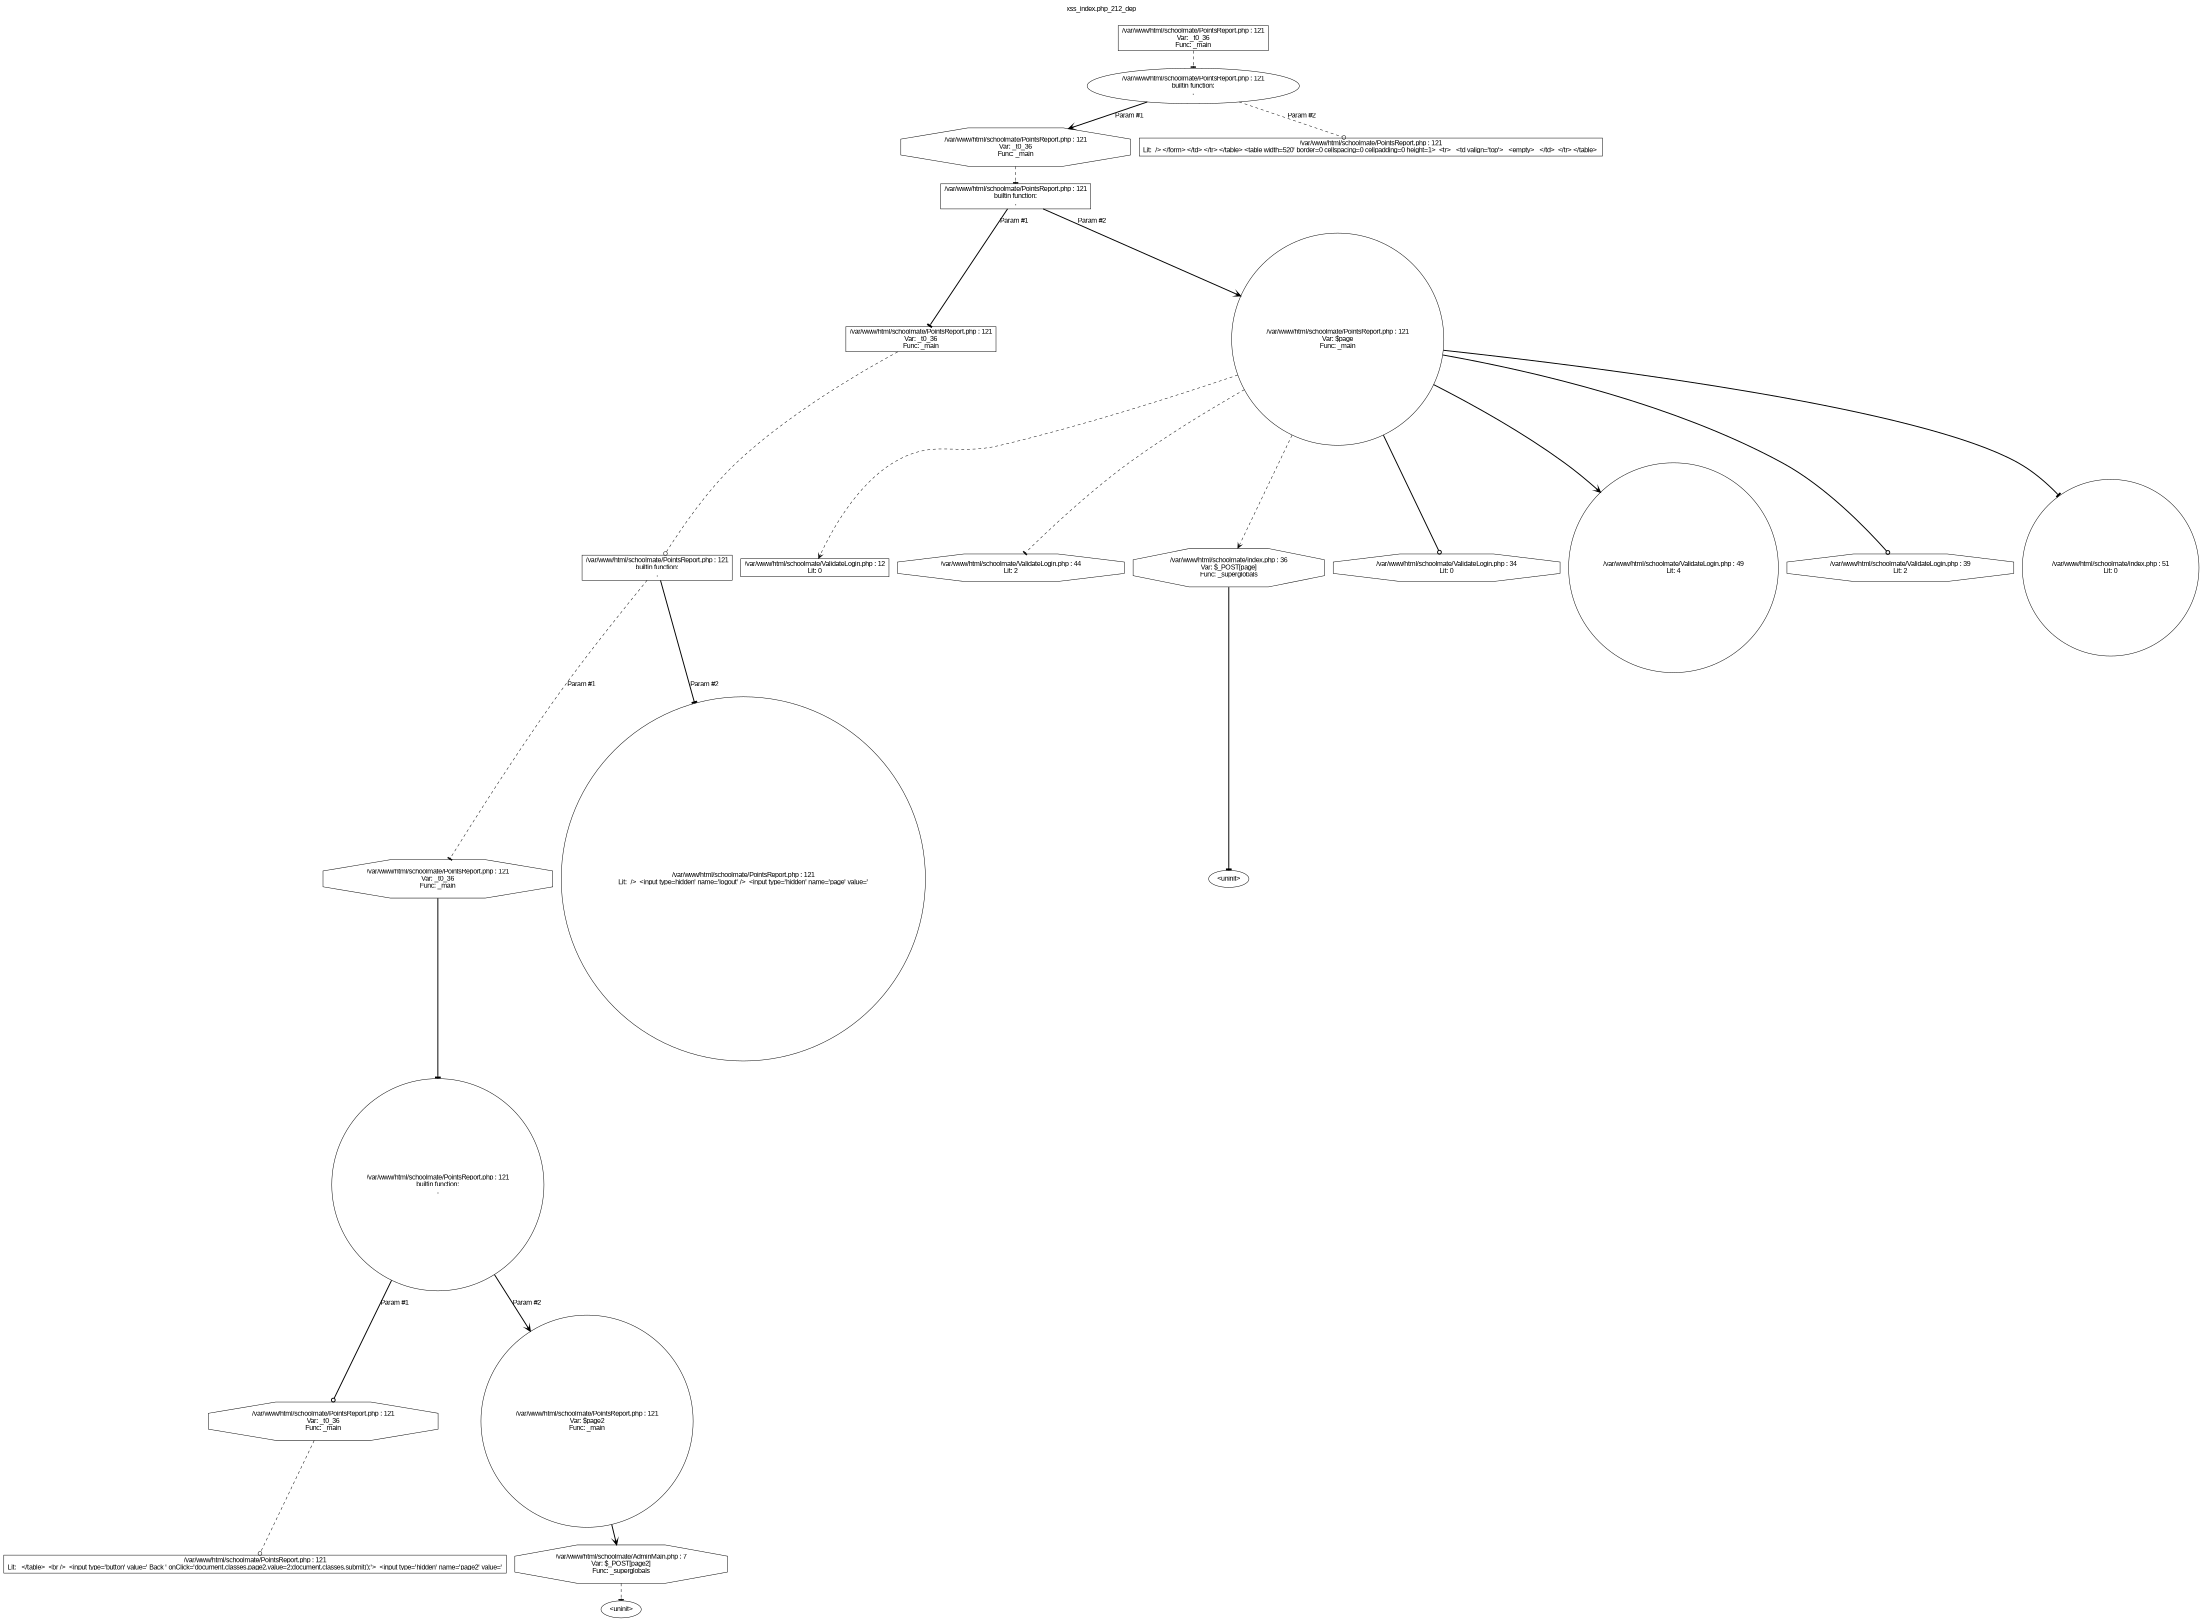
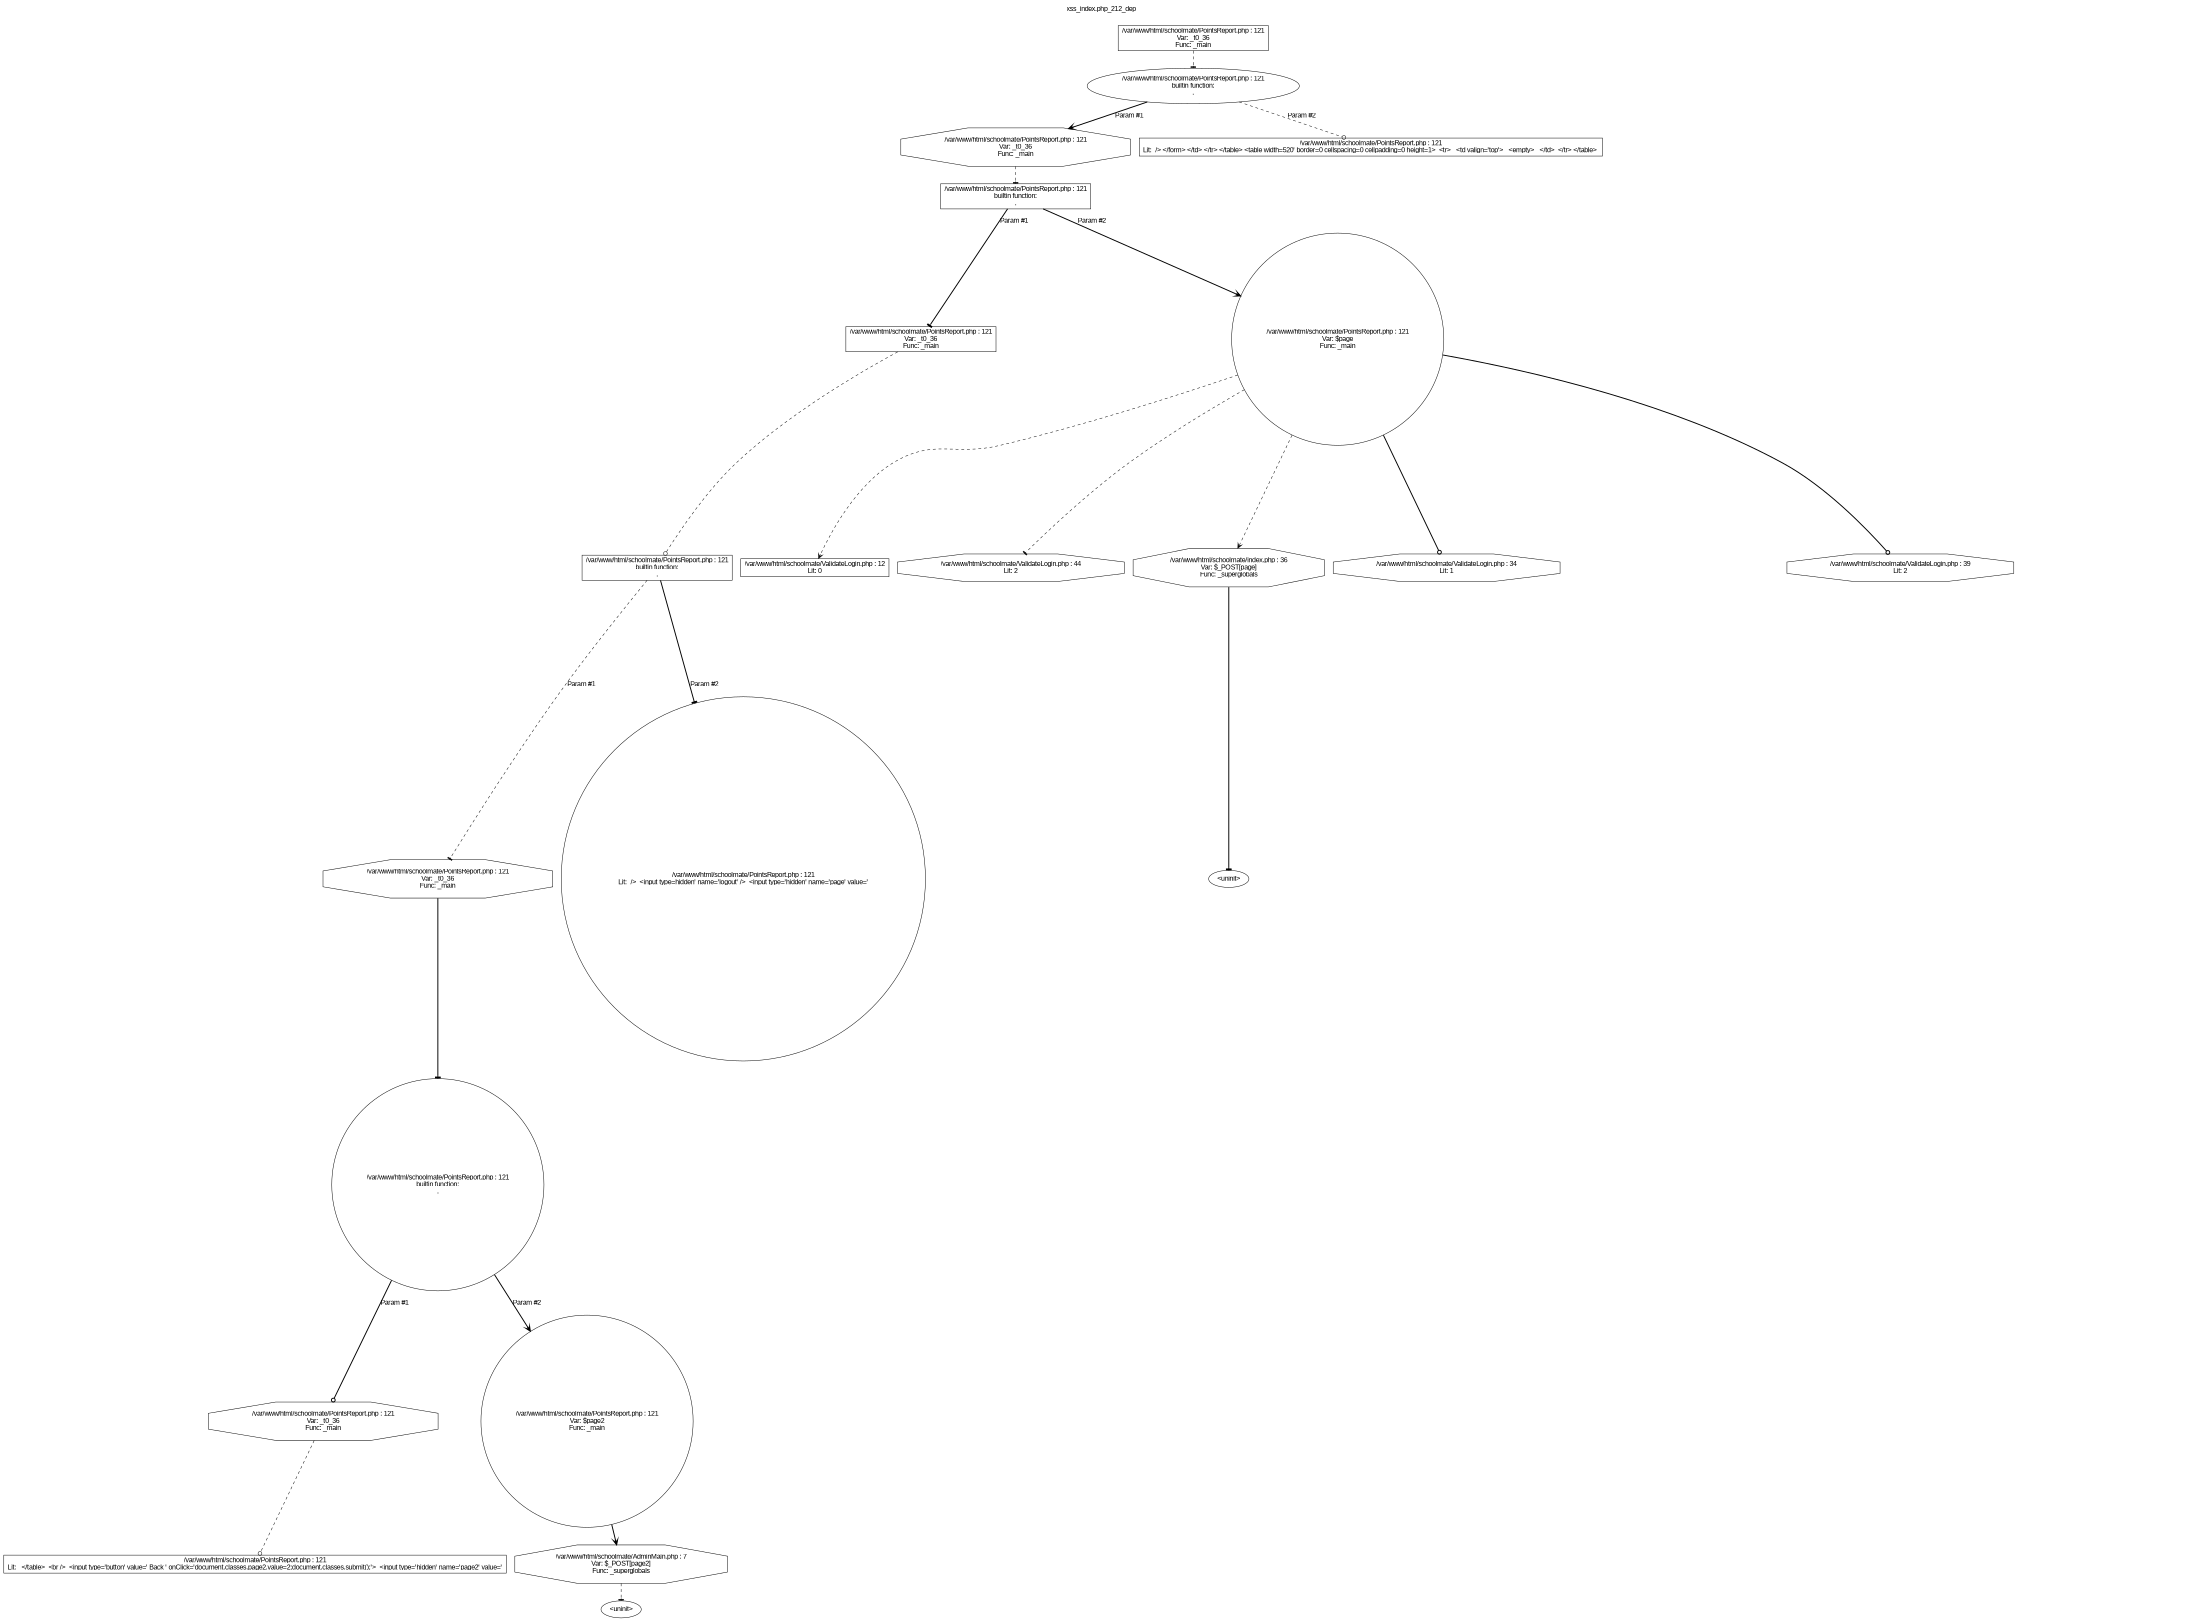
(1447, 568) -> (1447, 568)
(1674, 568) -> none
(2111, 568) -> none
